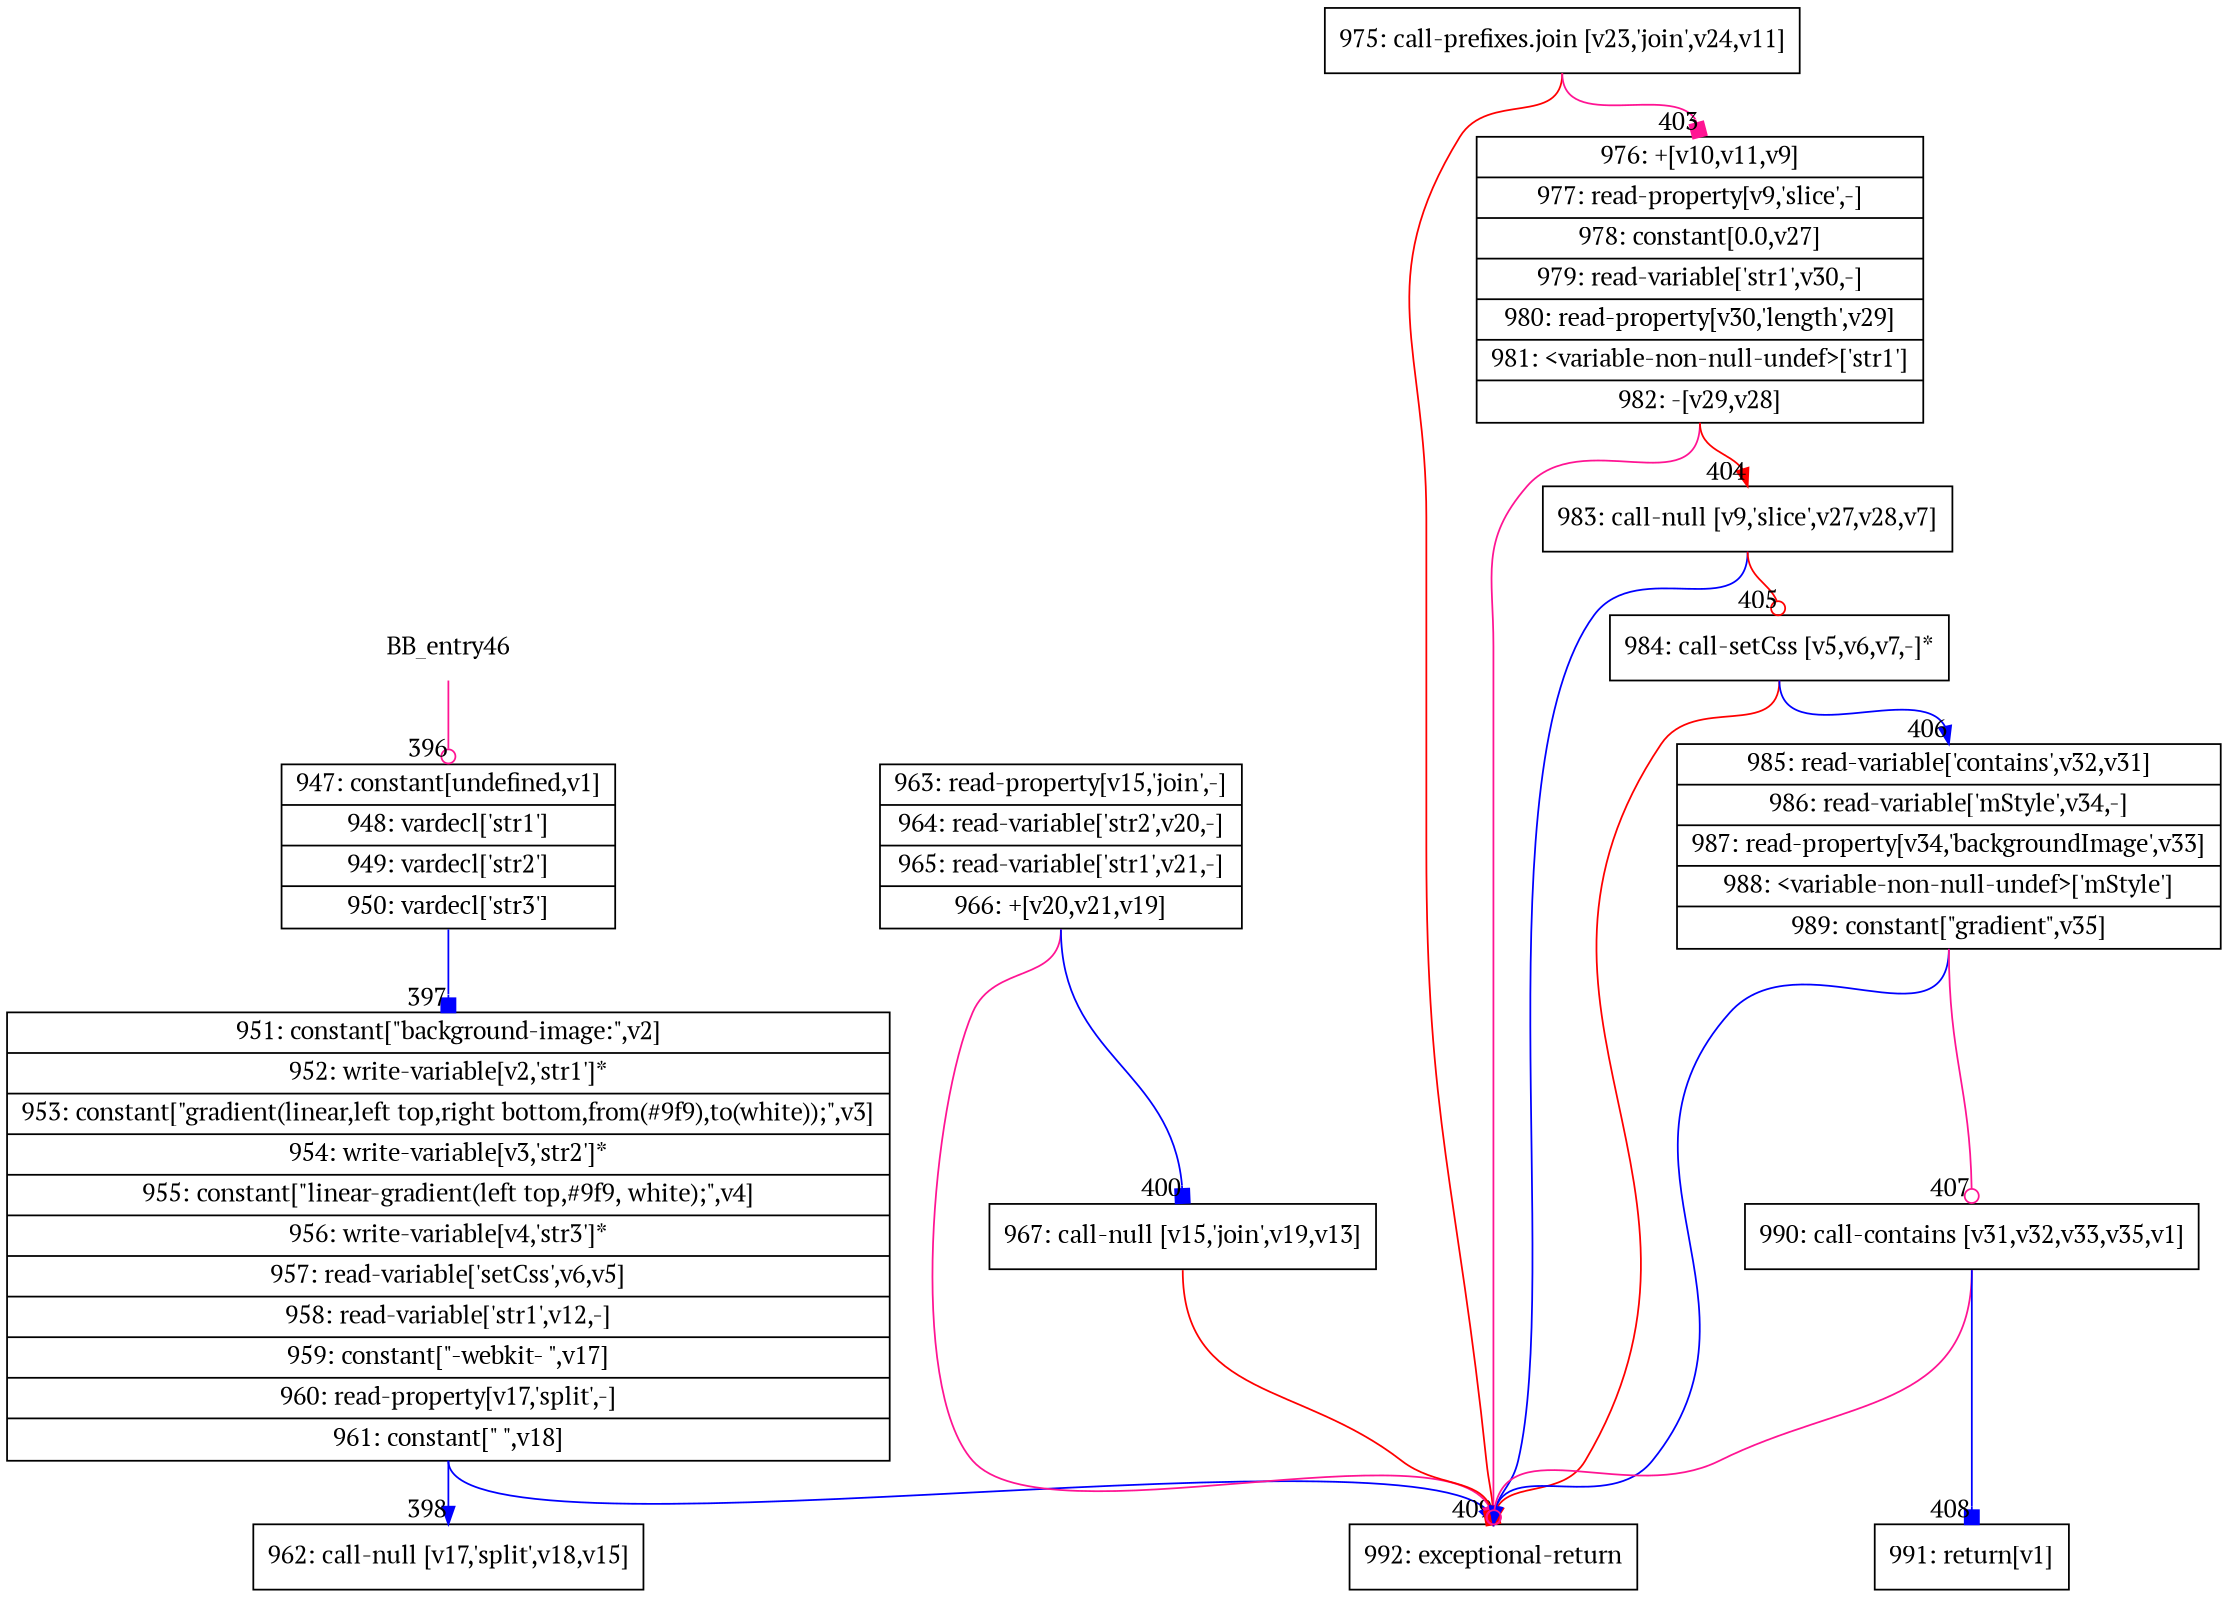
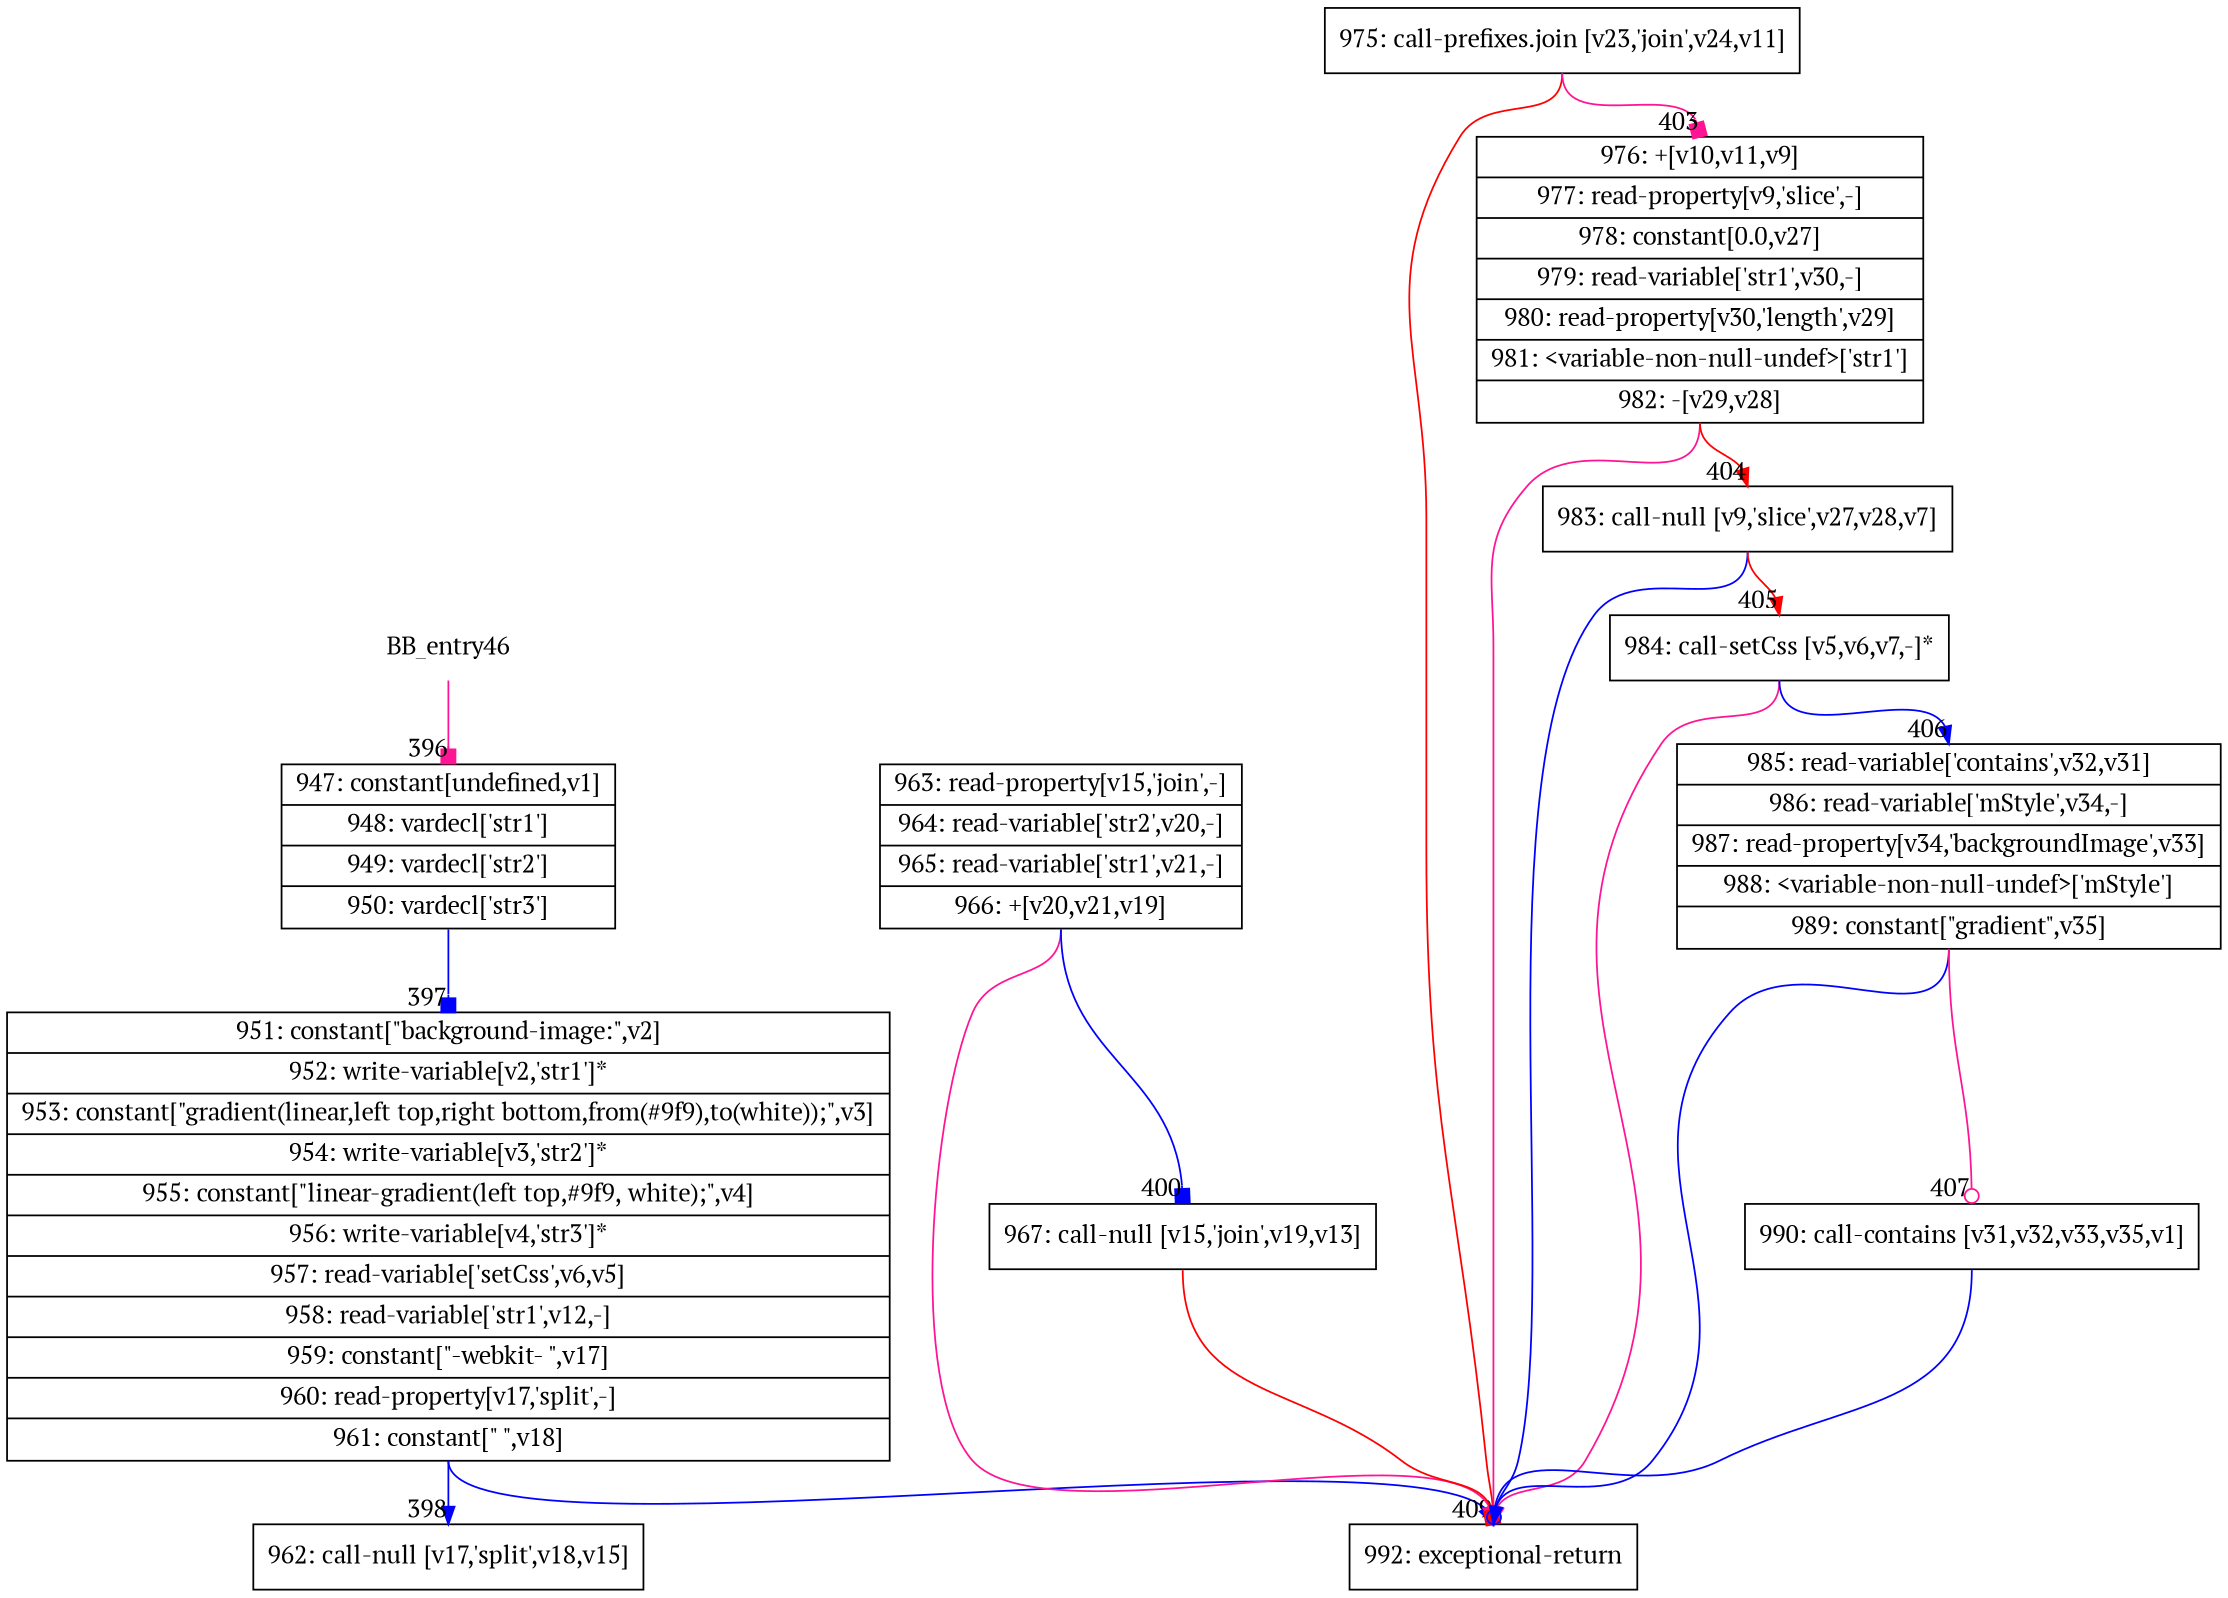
(1758, 578) -> (1758, 578)
(448, 715) -> (448, 715)
(1614, 1079) -> (1614, 1079)
(1763, 1442) -> (1763, 1442)
(1972, 1557) -> none
